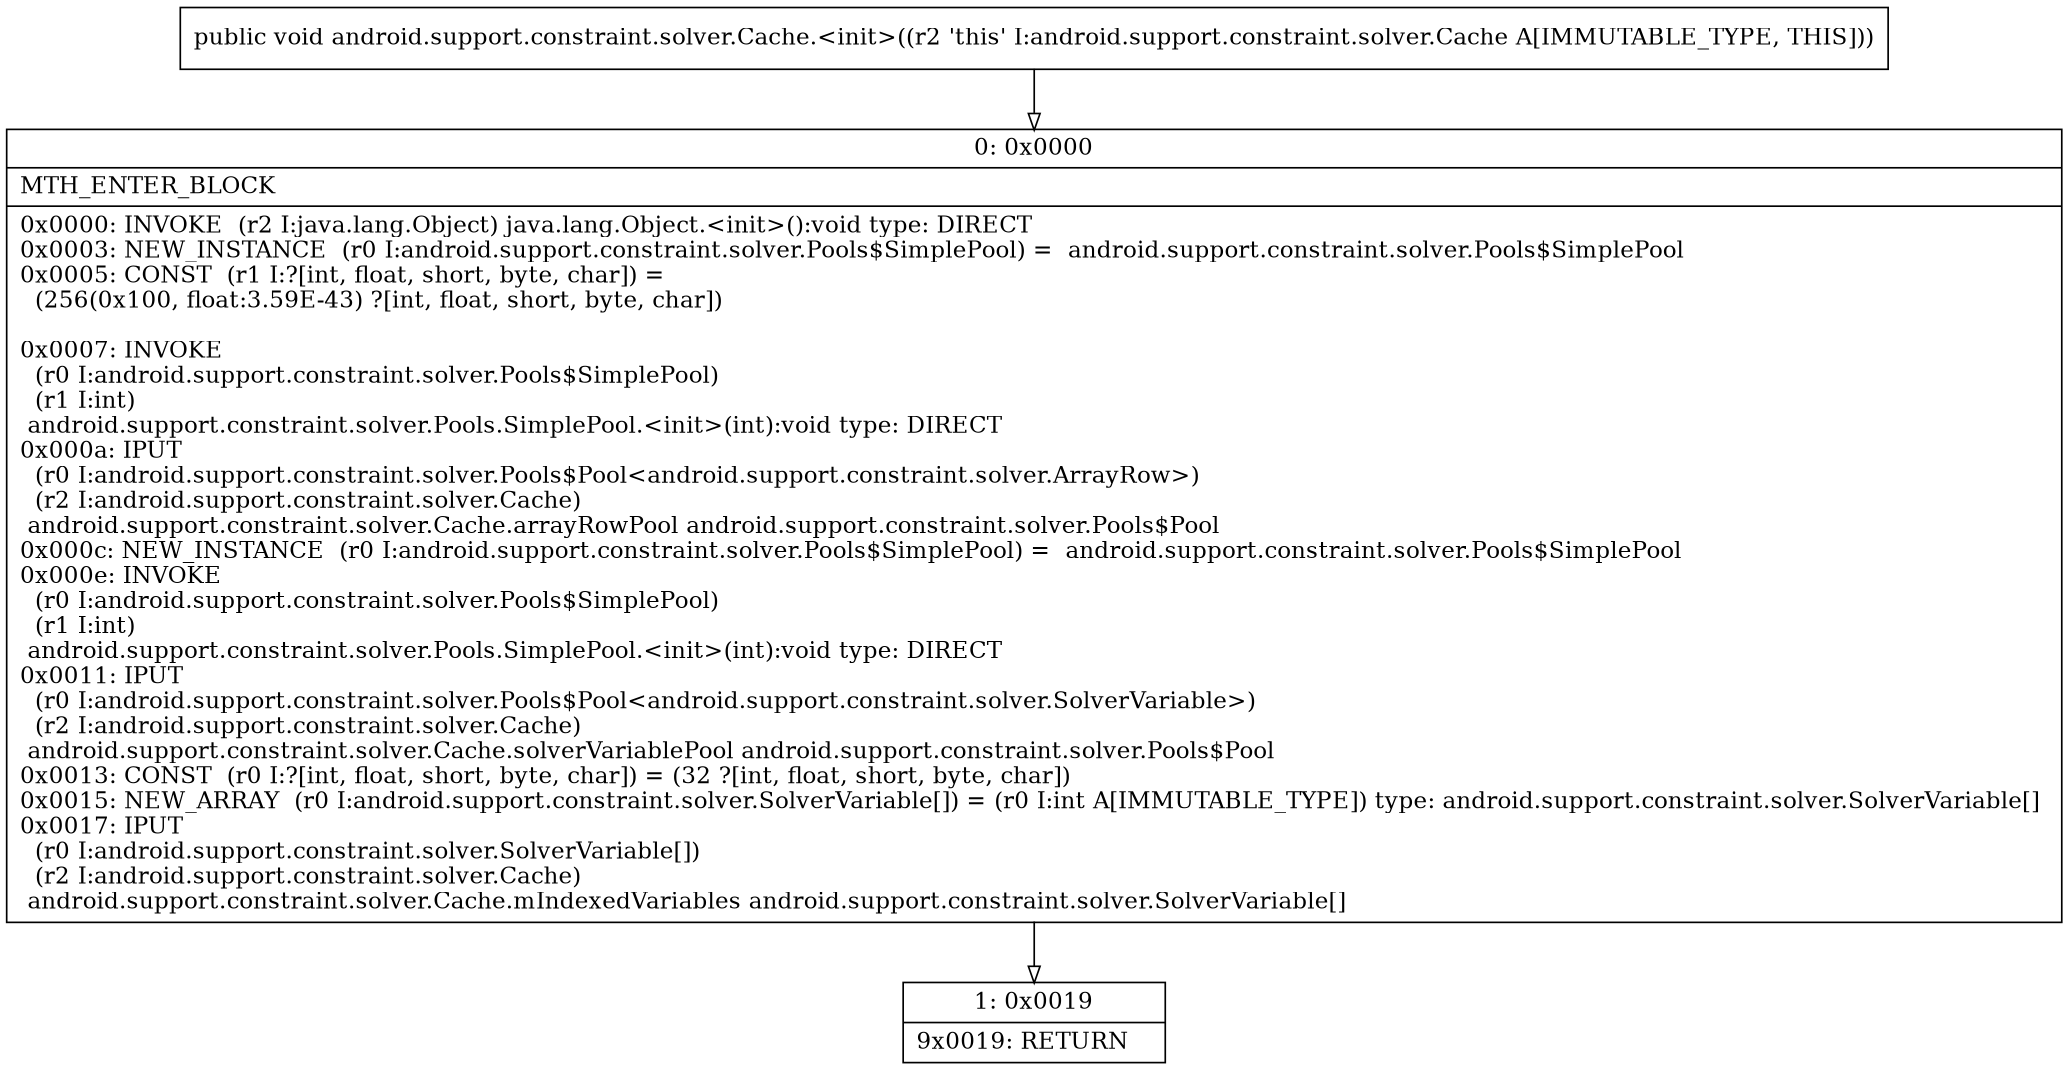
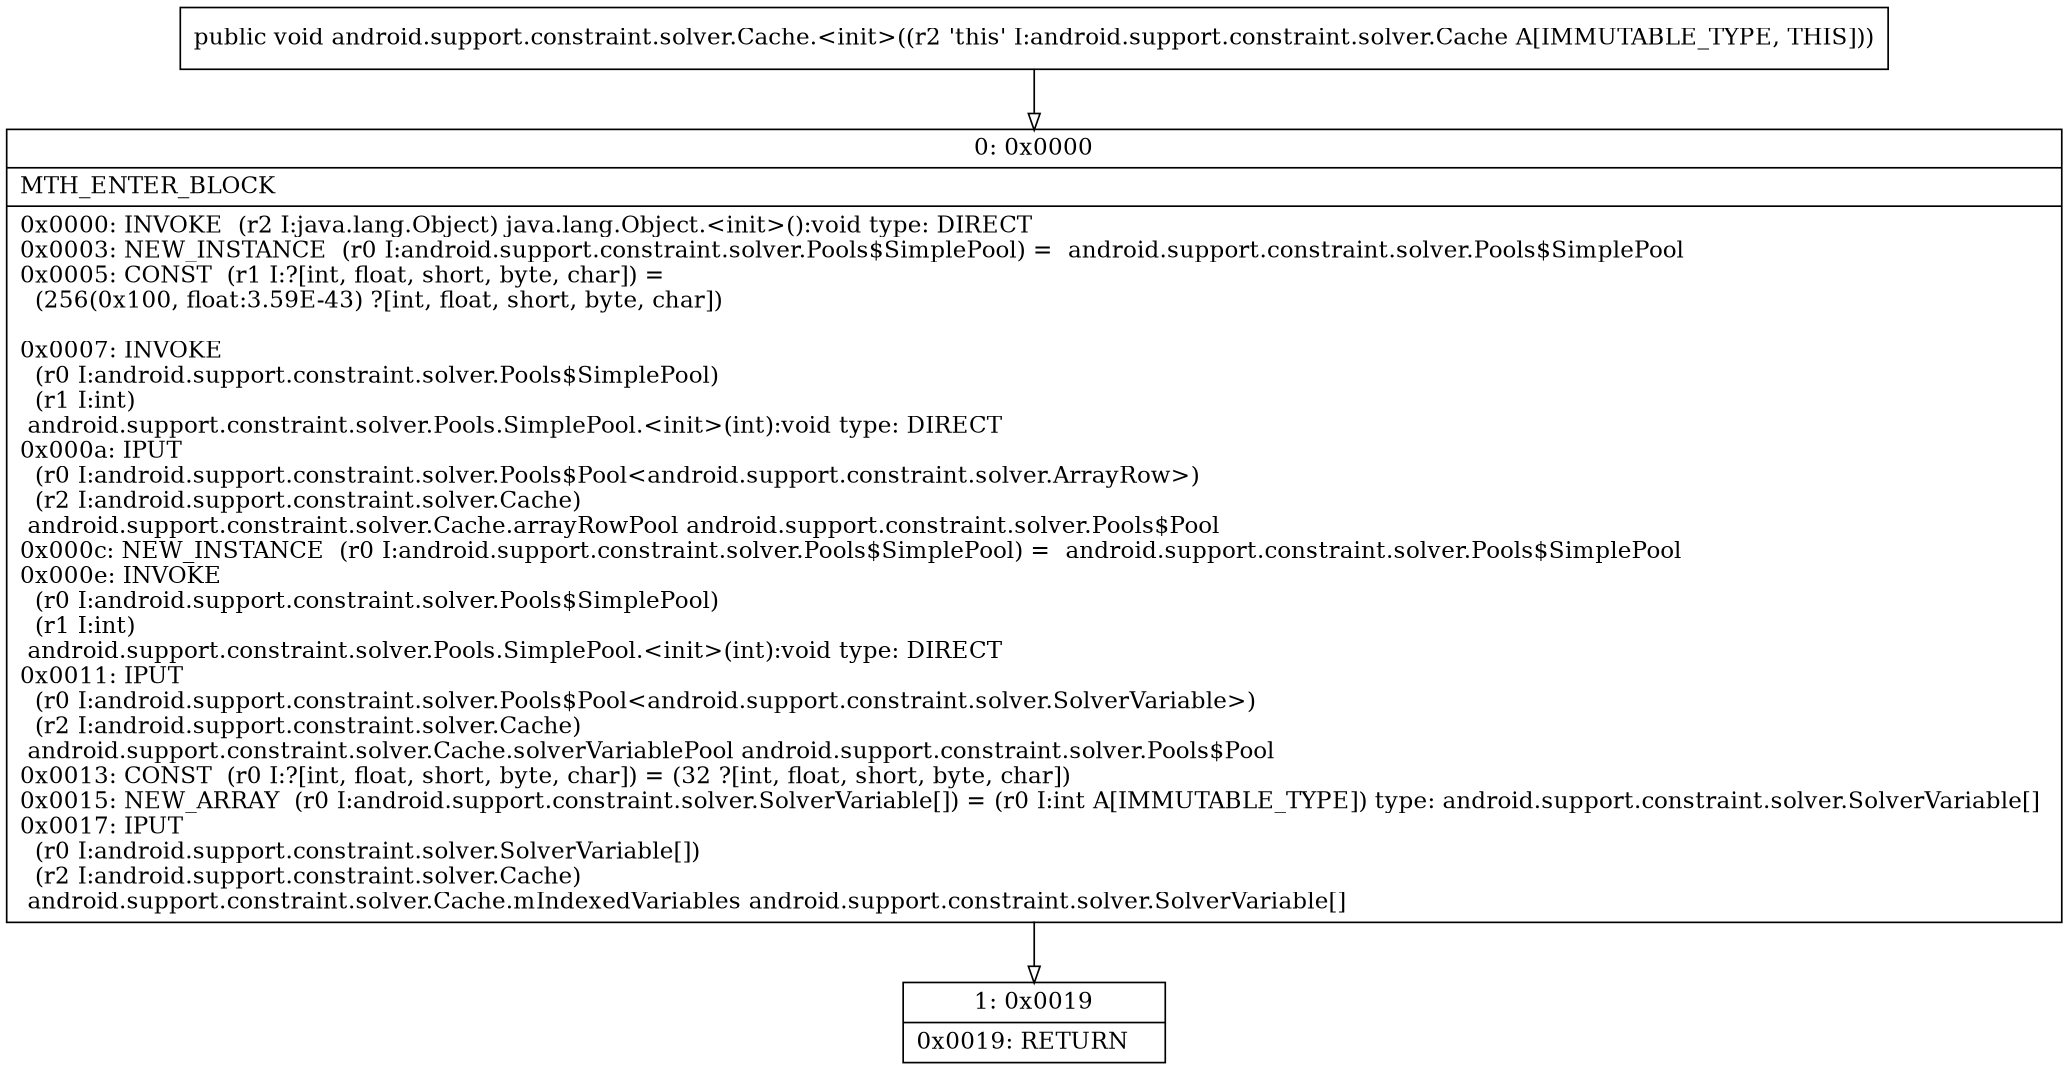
(1034, 1042) -> (1034, 1042)
